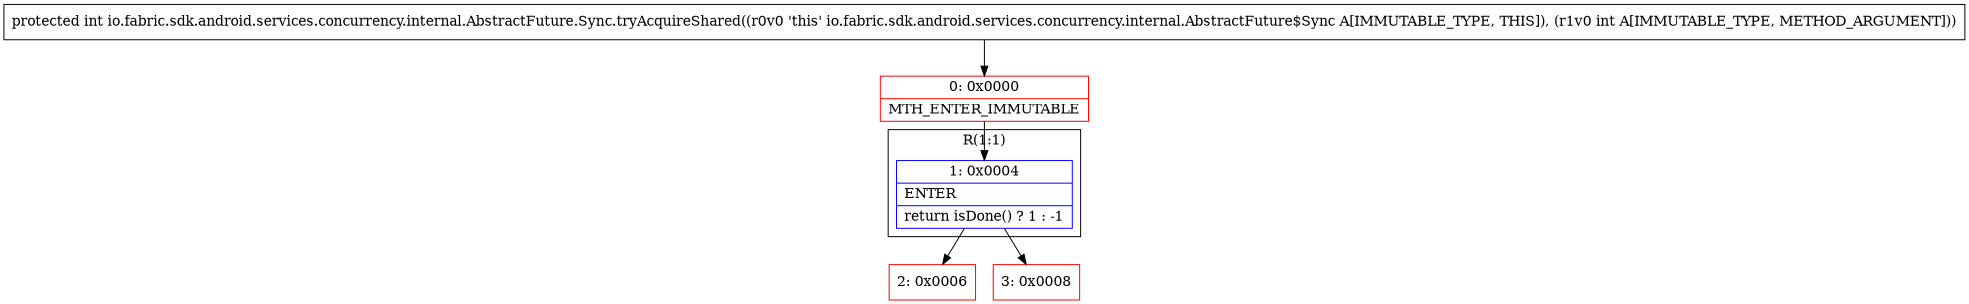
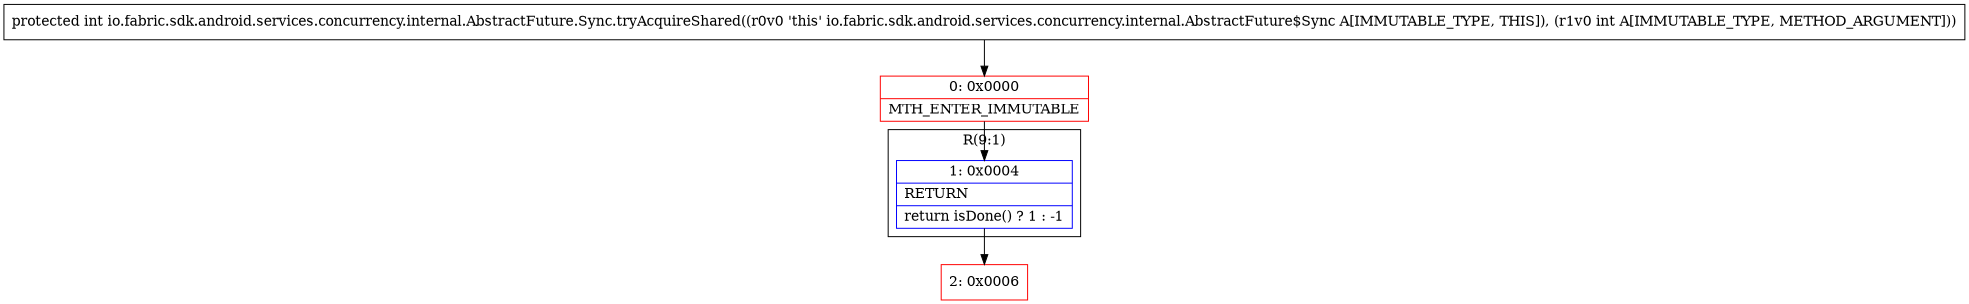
(984, 141) -> (984, 141)
(930, 194) -> (936, 194)
(1036, 282) -> none
